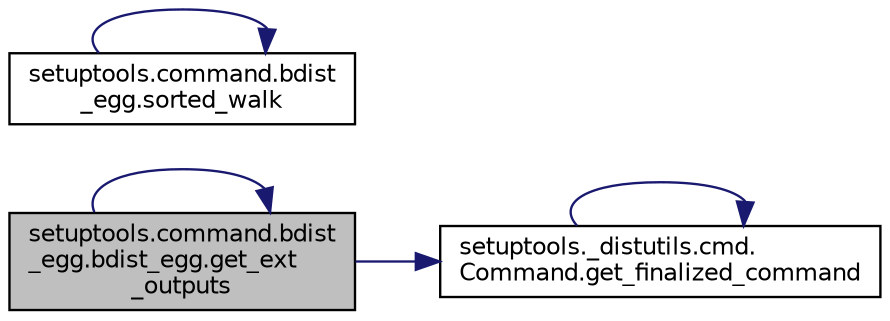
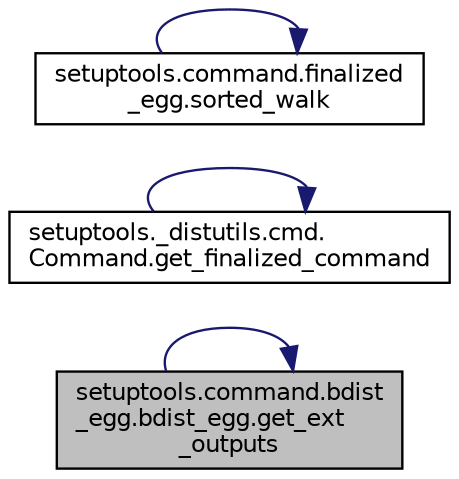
(182, 89) -> (230, 89)
(386, 262) -> none
